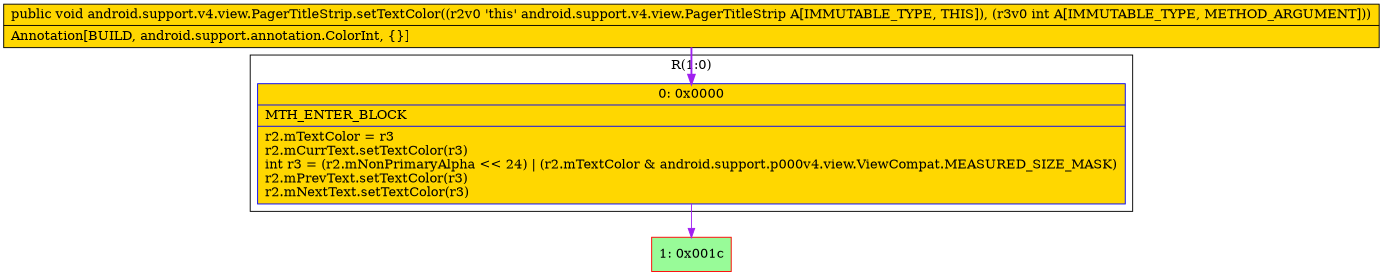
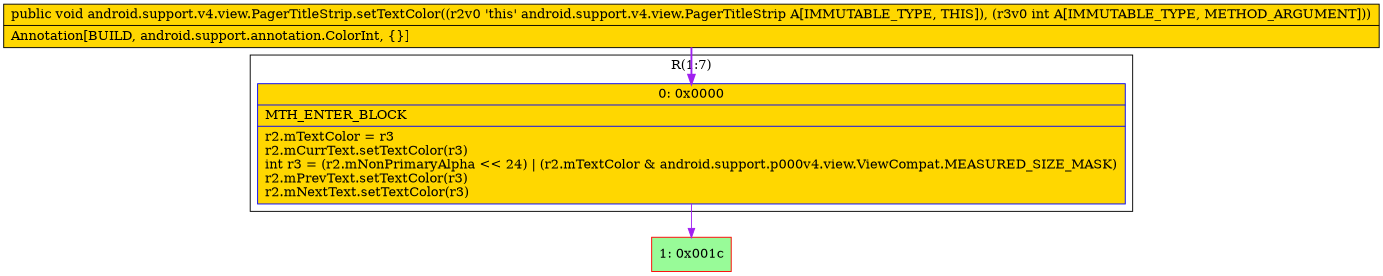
(691, 66) -> (691, 66)
